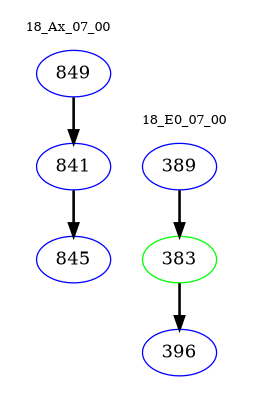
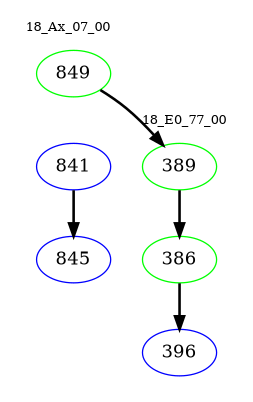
(74, 74) -> (74, 74)
(74, 114) -> (141, 121)
(185, 121) -> (185, 121)
(180, 167) -> (180, 167)
(180, 260) -> (180, 260)
